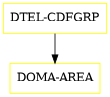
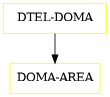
(55, 18) -> (55, 18)
